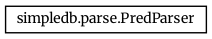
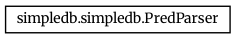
(106, 20) -> (118, 20)
